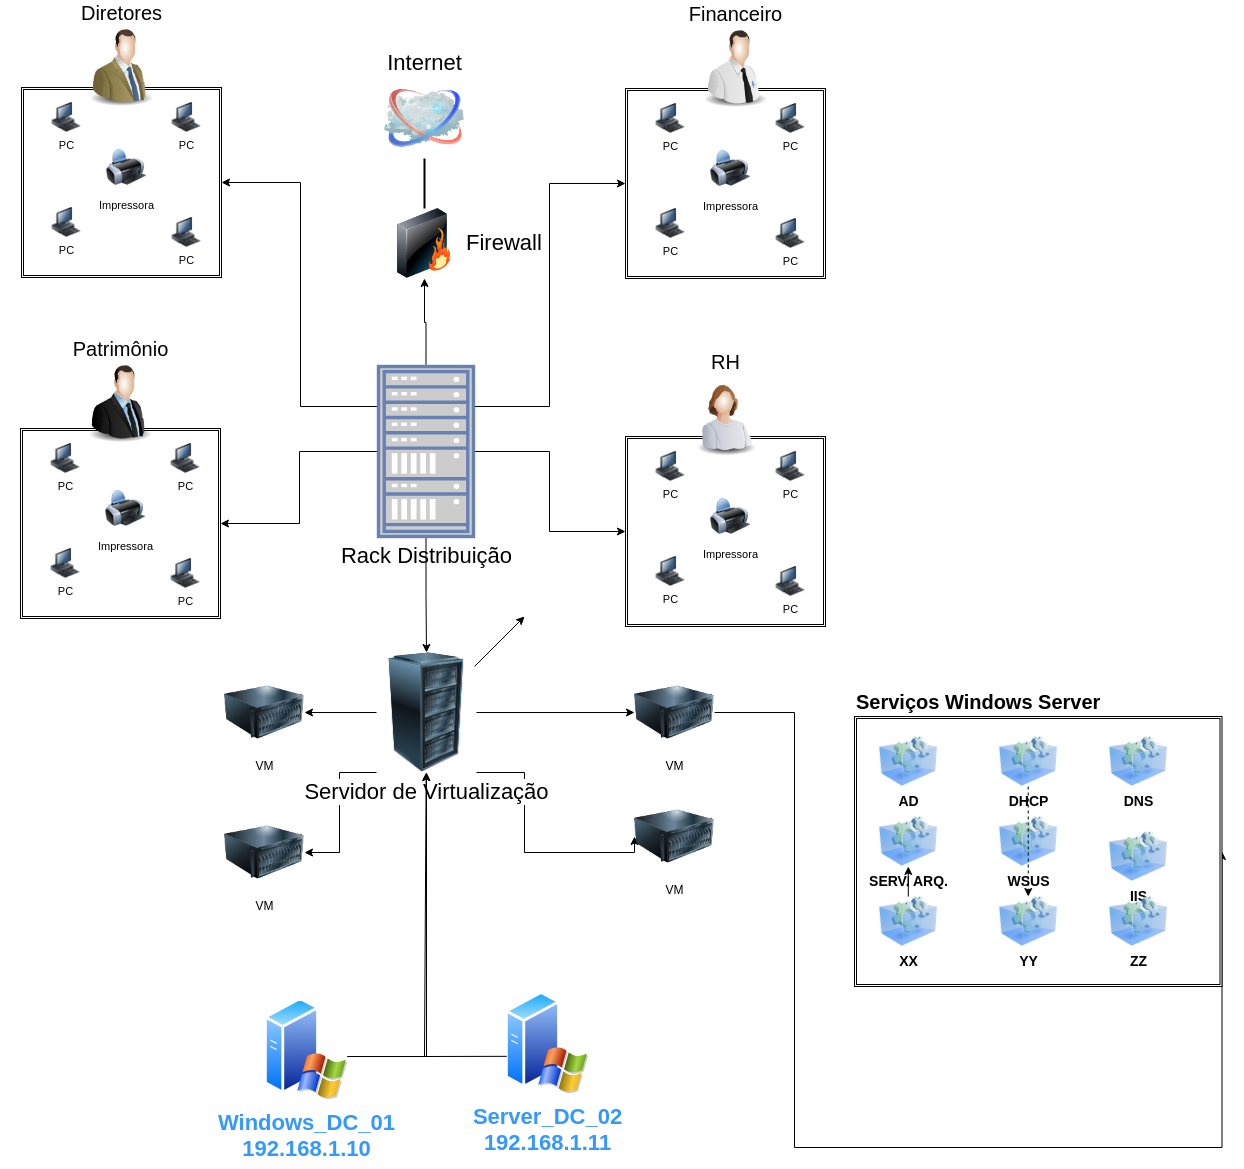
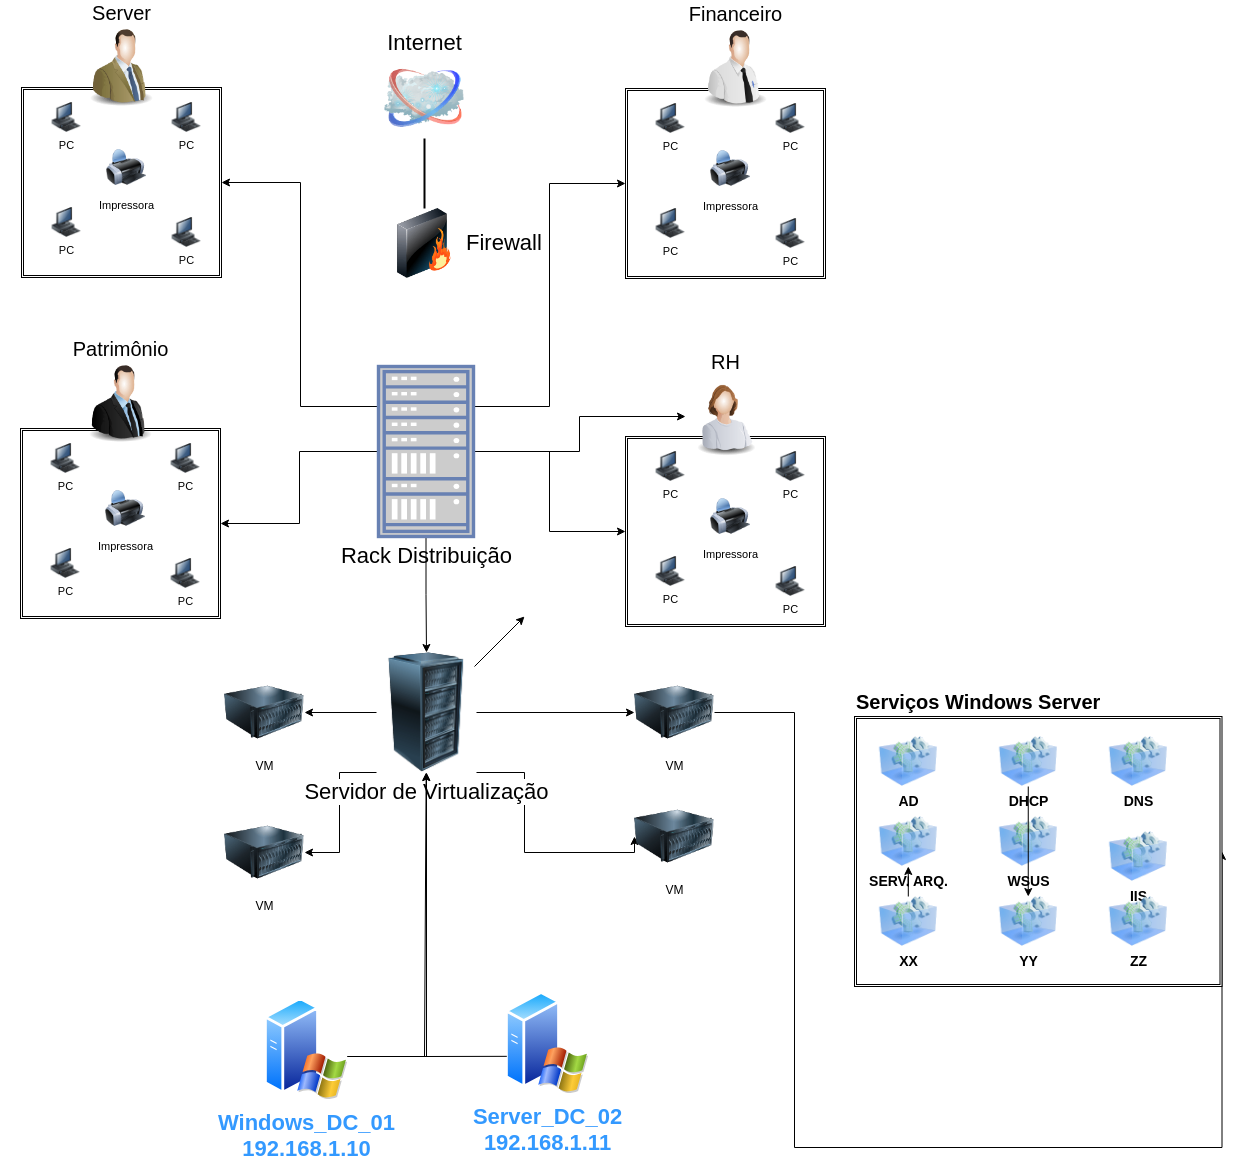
(122, 13) -> (122, 13)
(425, 119) -> (425, 99)
(426, 325) -> (598, 417)
(1028, 838) -> (1028, 838)
